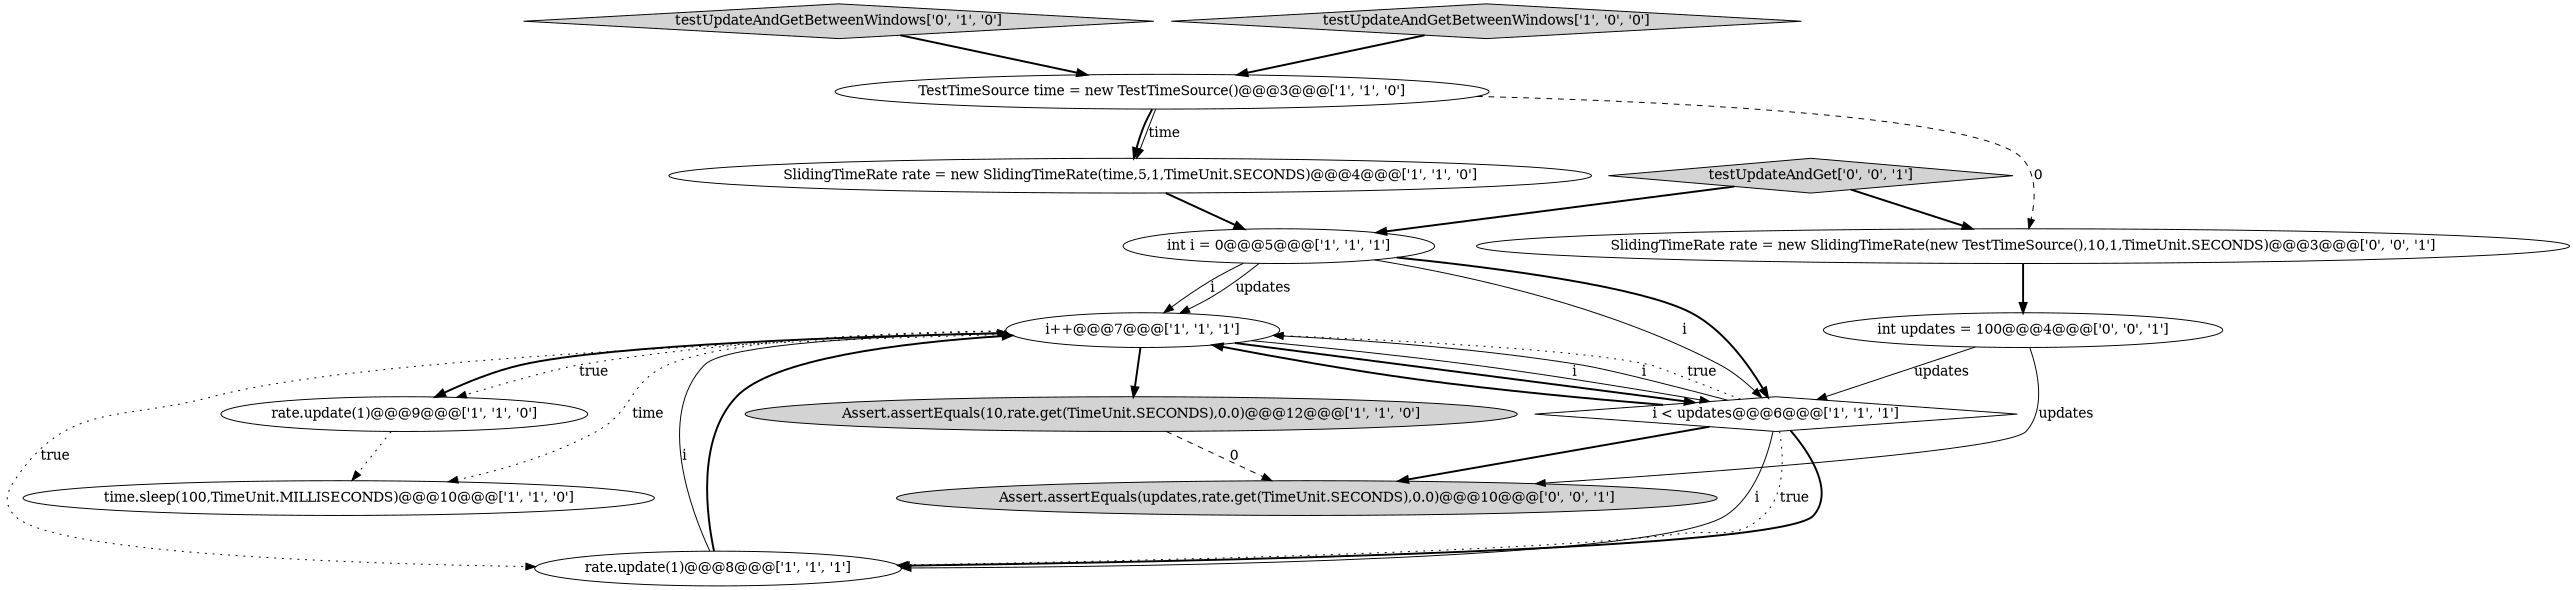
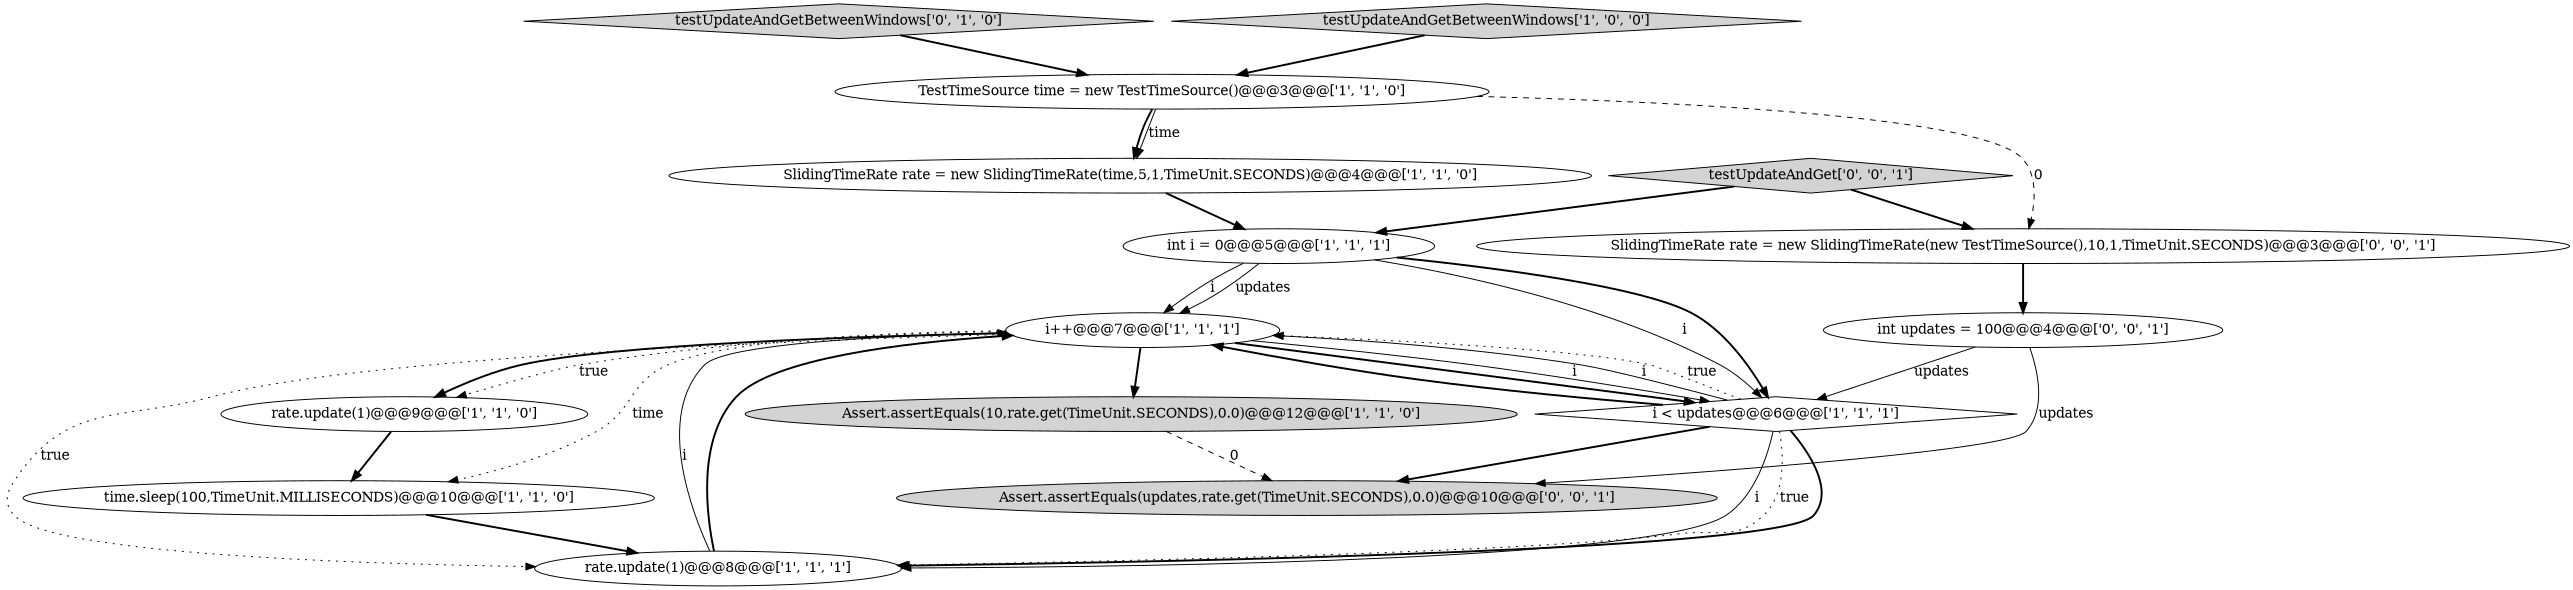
(375, 452) -> (375, 452)
none -> (527, 533)
